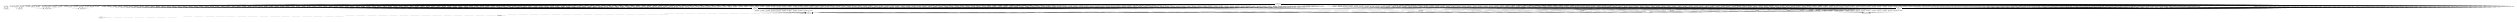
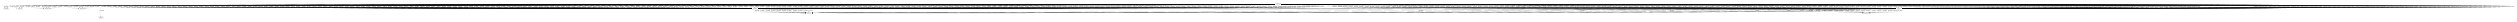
(455, 15) -> (683, 5)
